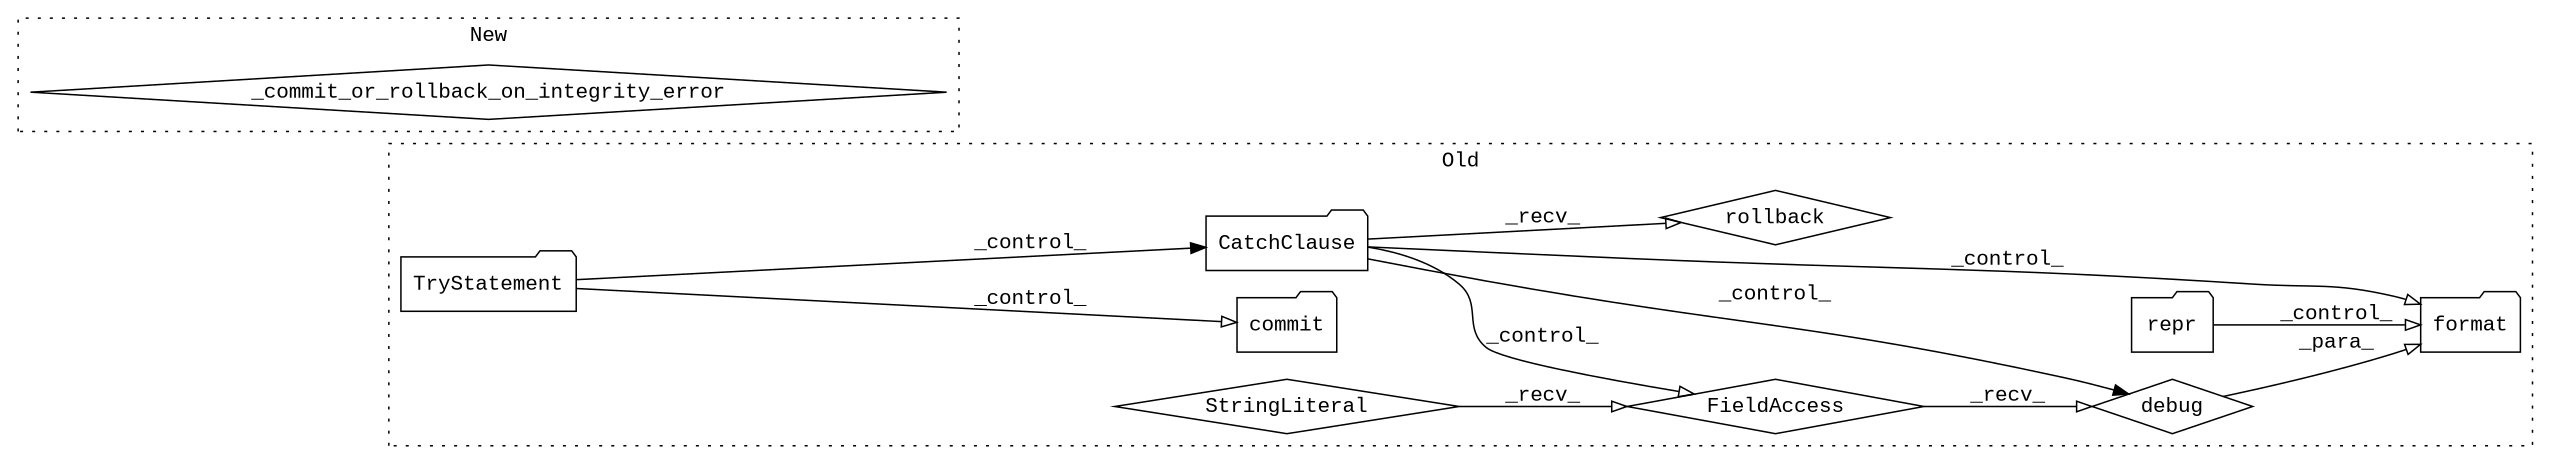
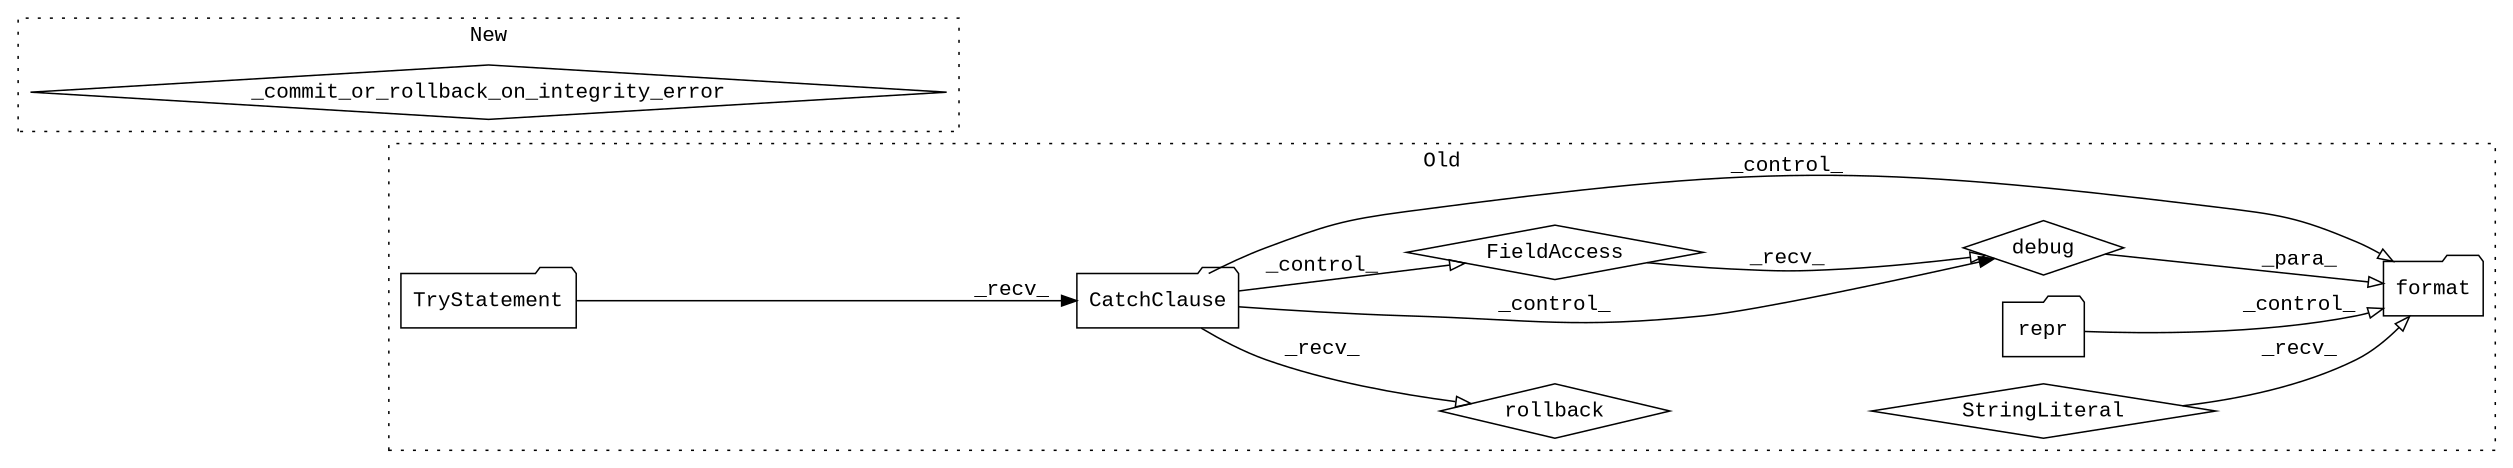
(1031, 243) -> (1012, 289)
(1287, 325) -> none
(1535, 406) -> (2297, 383)
